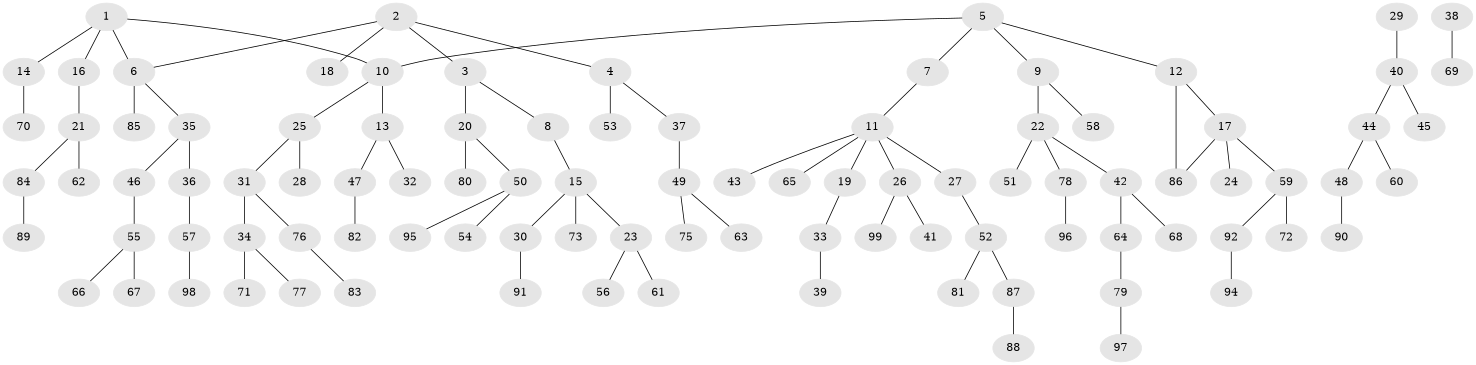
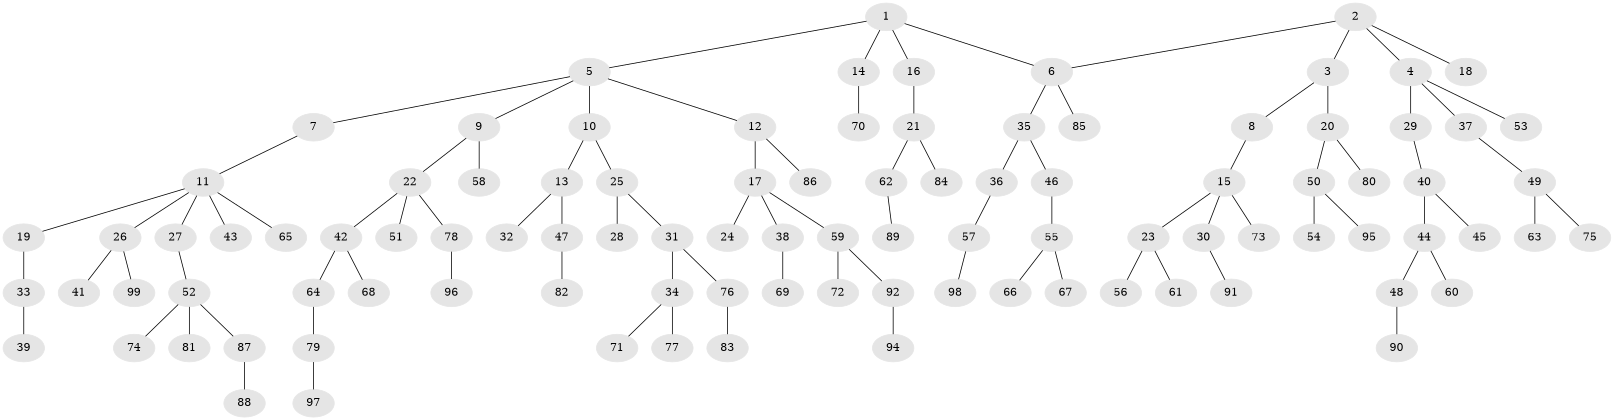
(248, 34) -> (738, 44)
none -> (1411, 100)
(1201, 155) -> (769, 210)
(24, 210) -> (890, 210)
none -> (134, 348)
